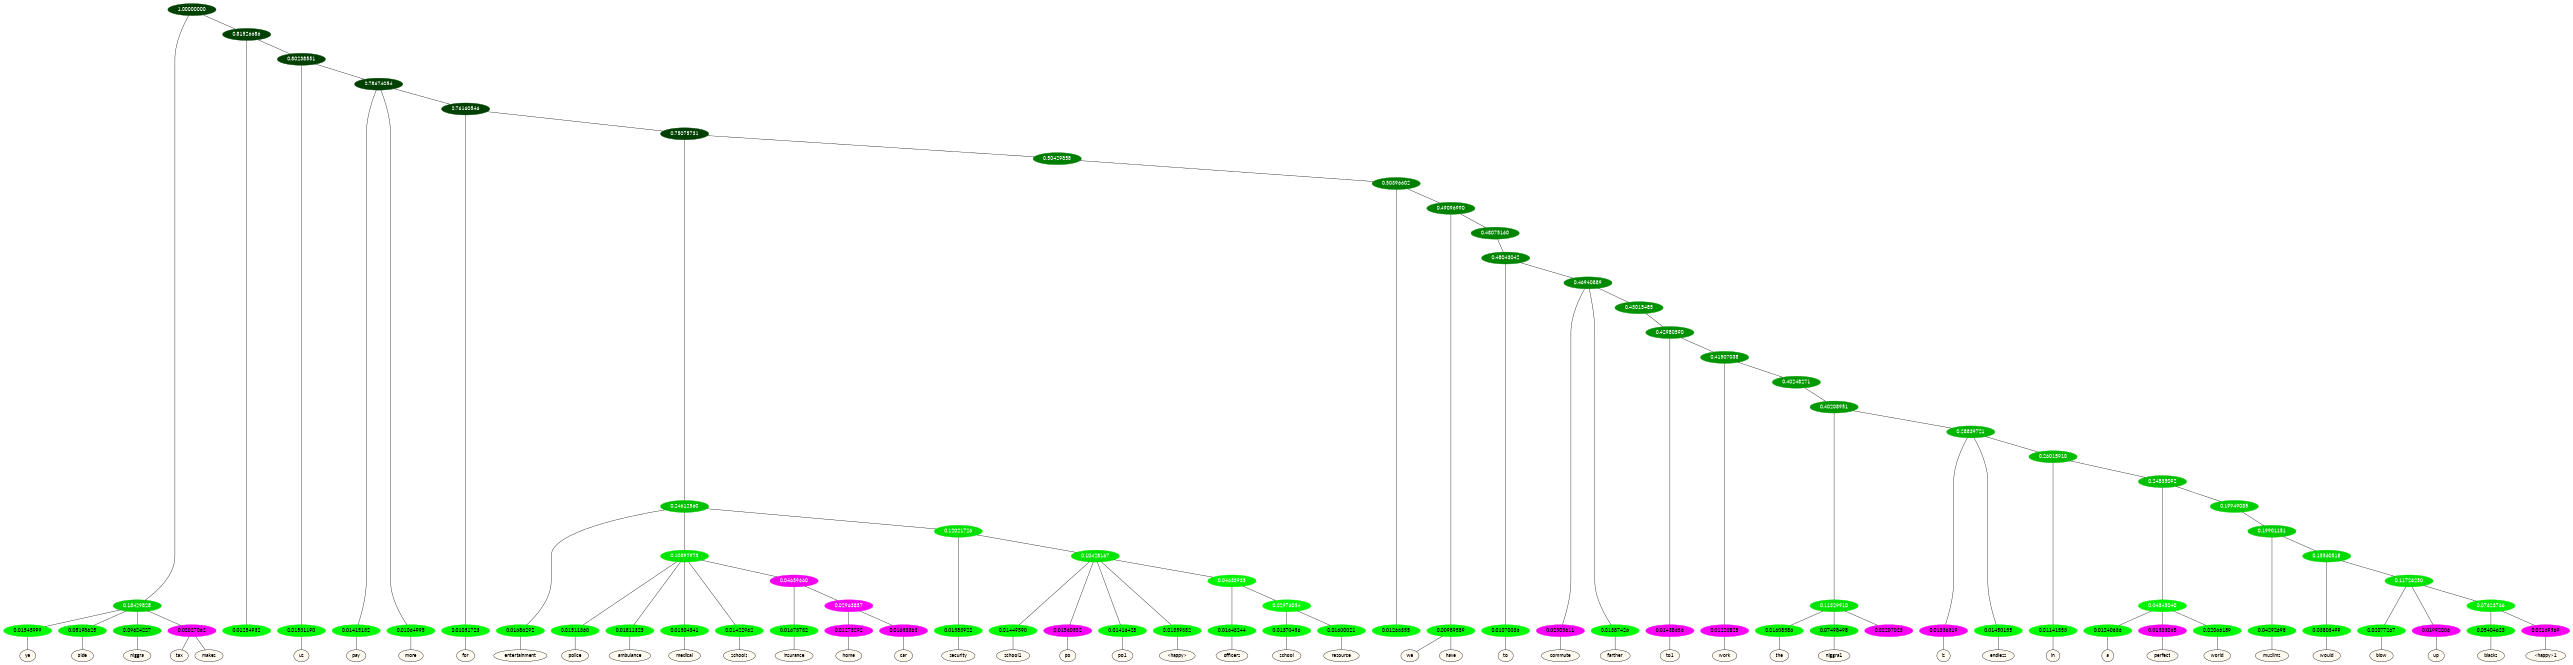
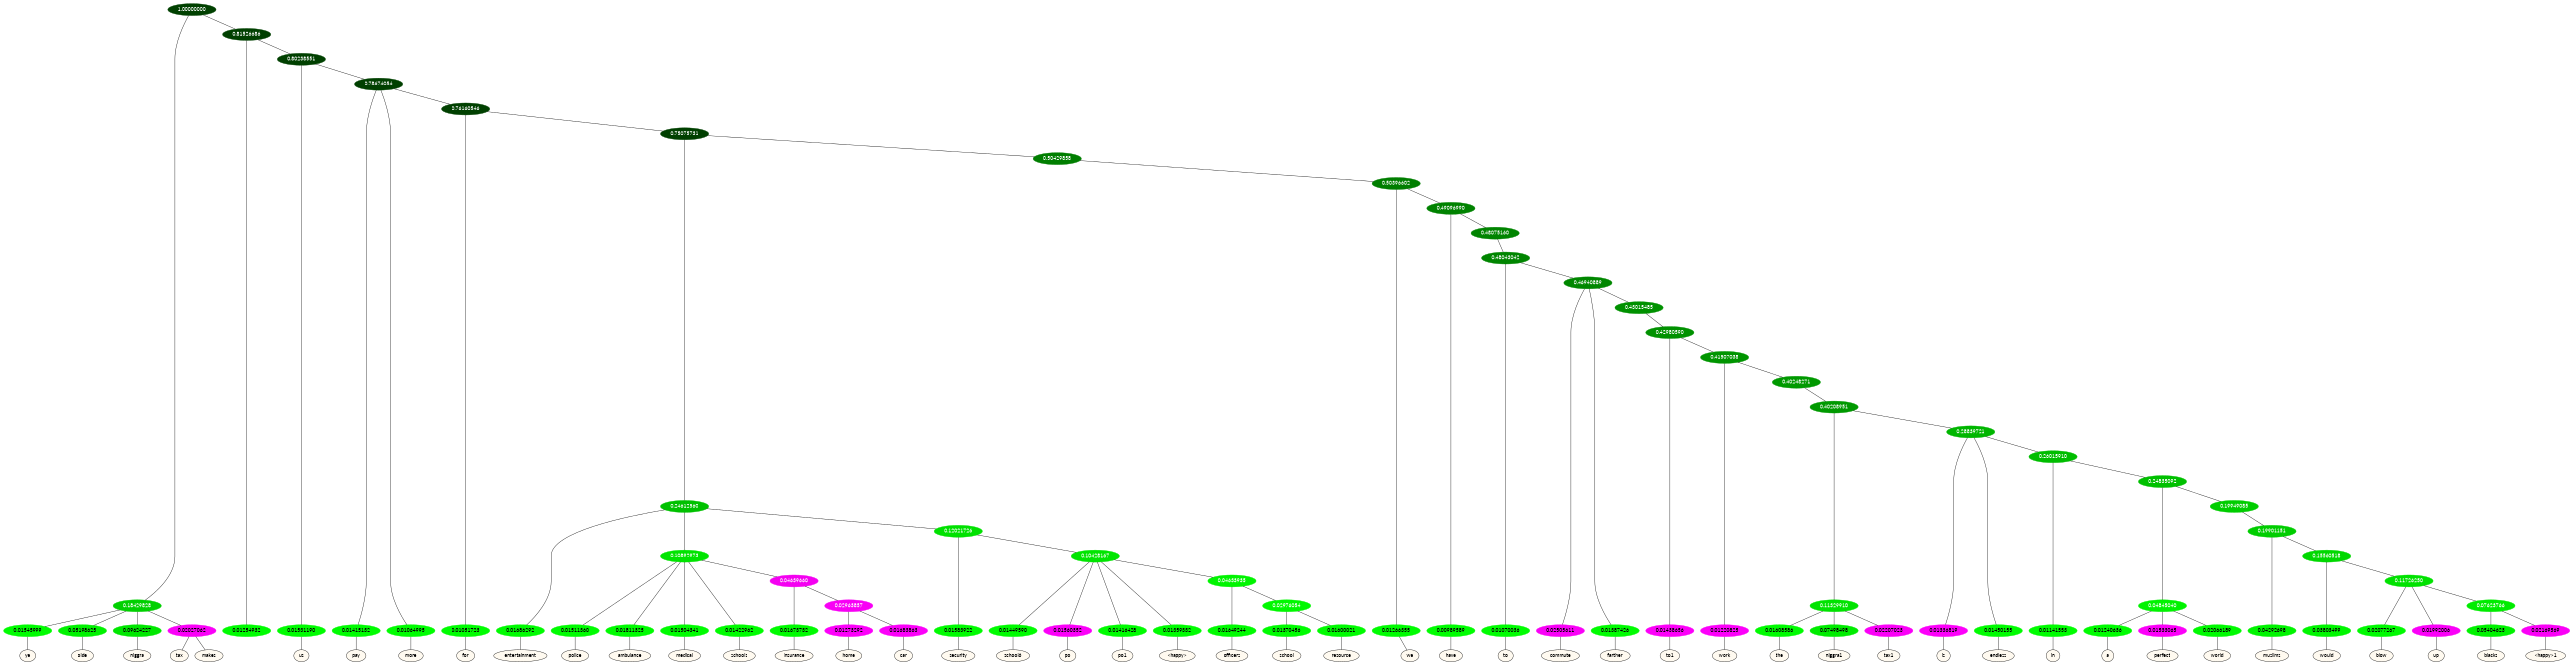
(1232, 631) -> (1232, 631)
(1429, 644) -> (1403, 643)
(1013, 656) -> (1013, 656)
none -> (1889, 656)
